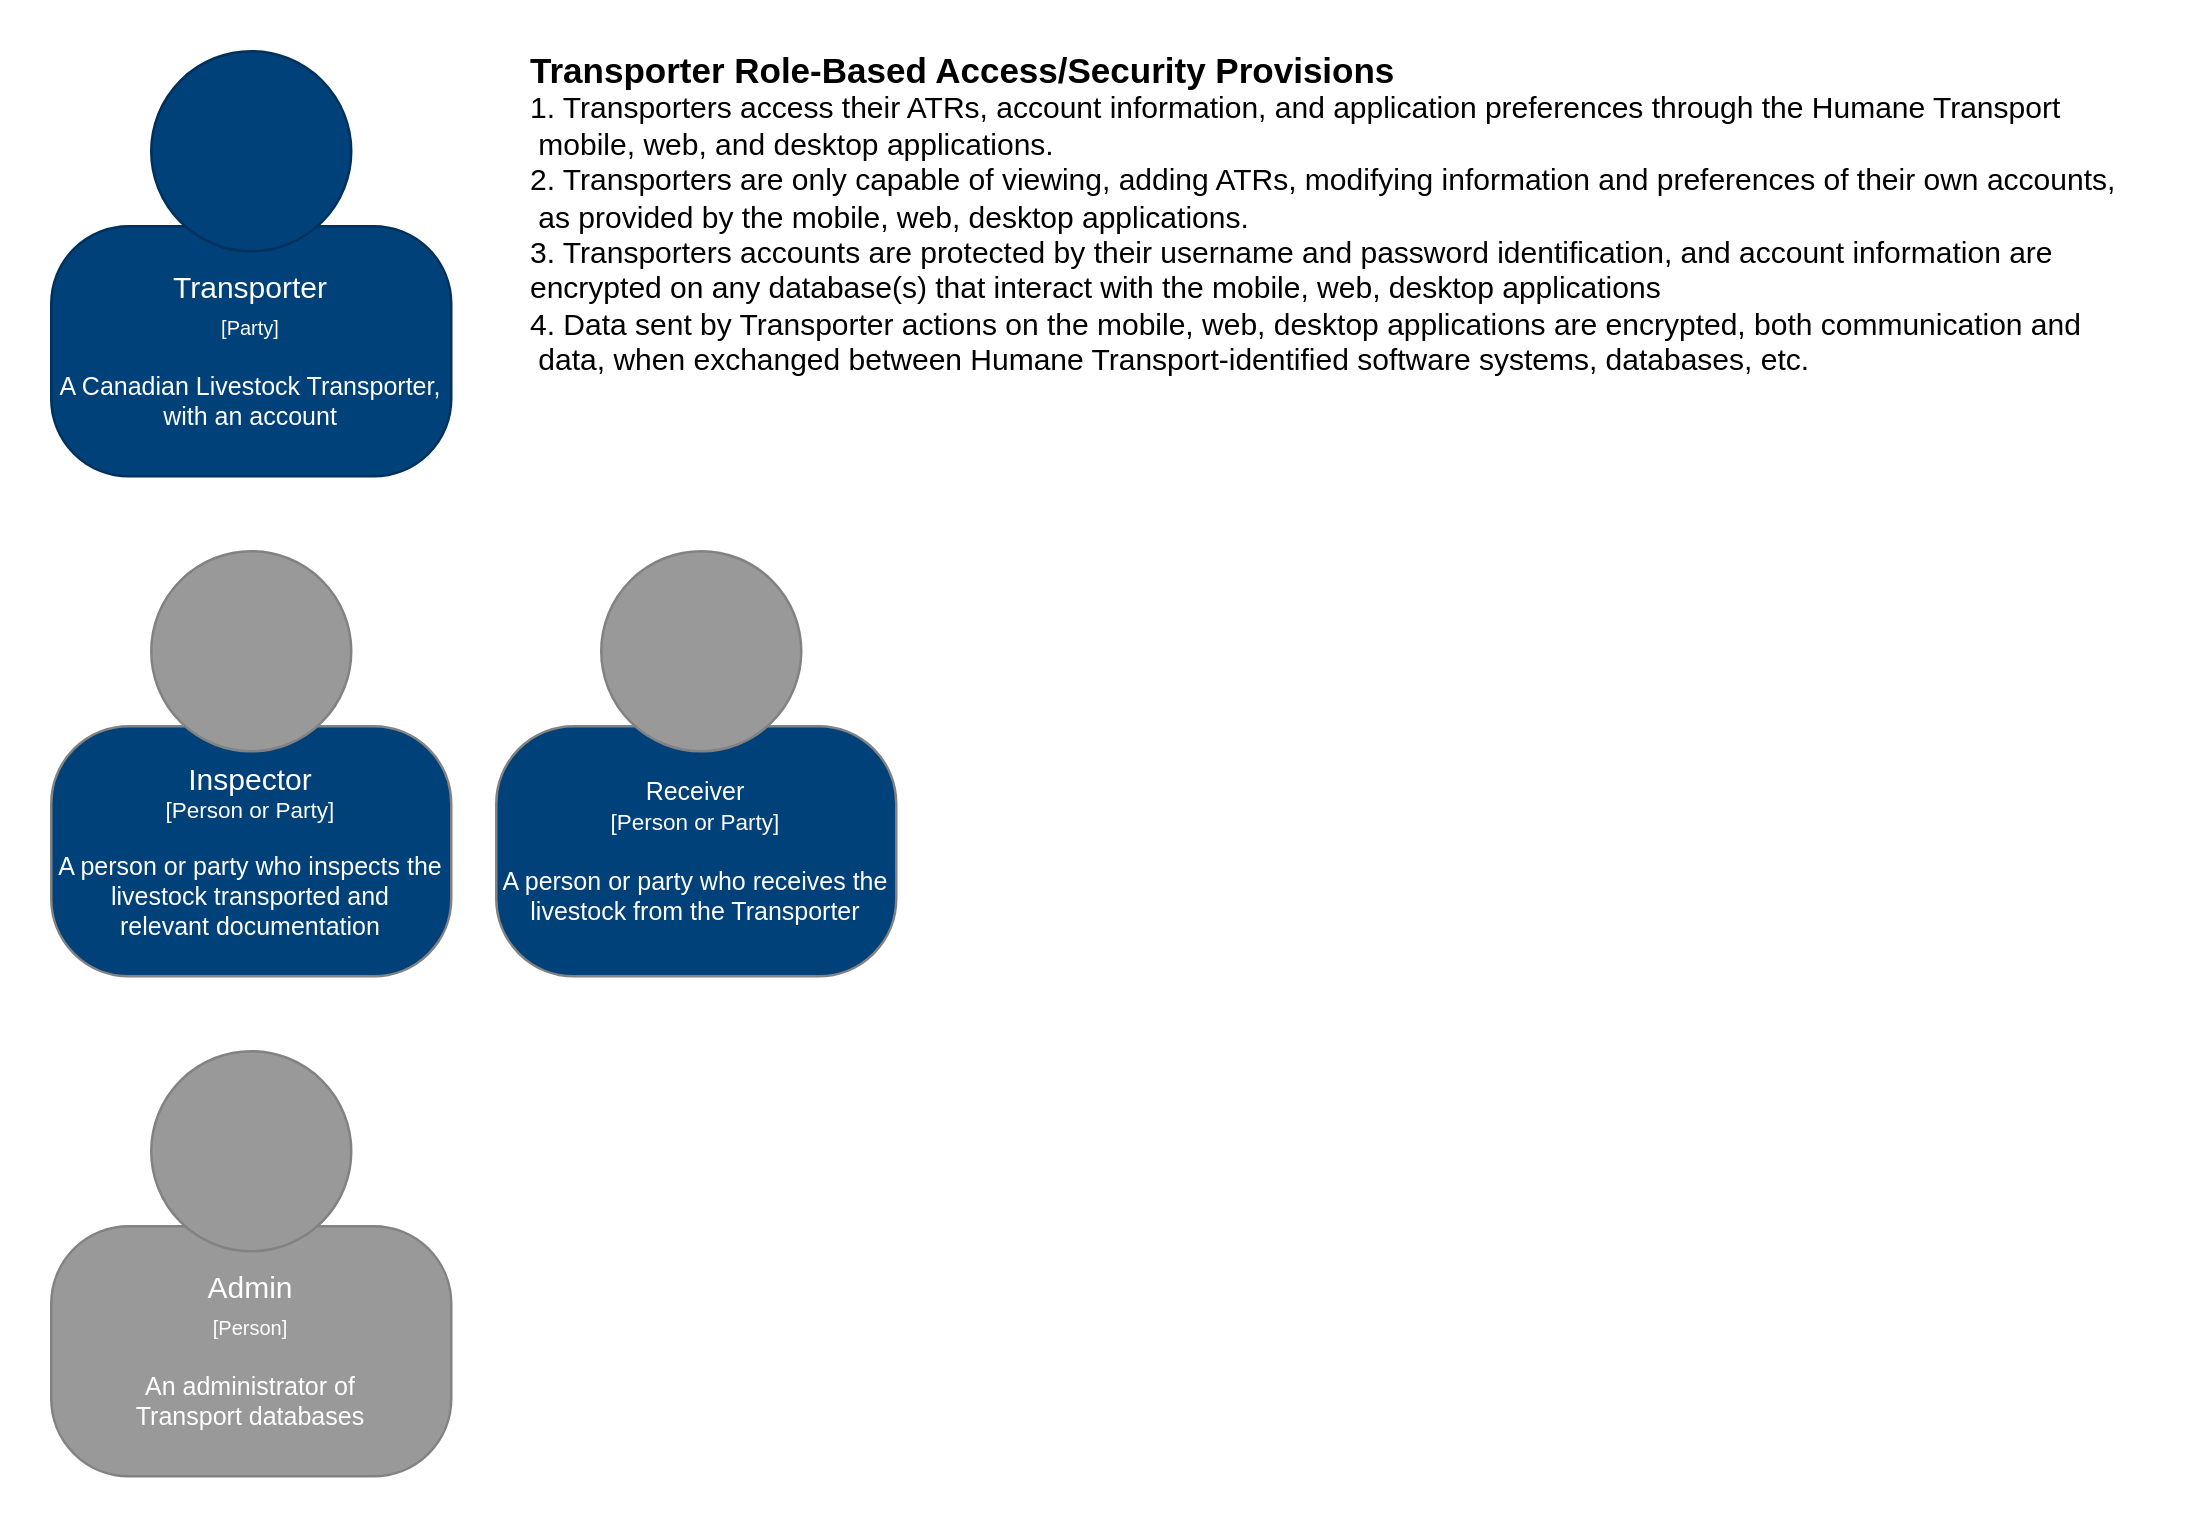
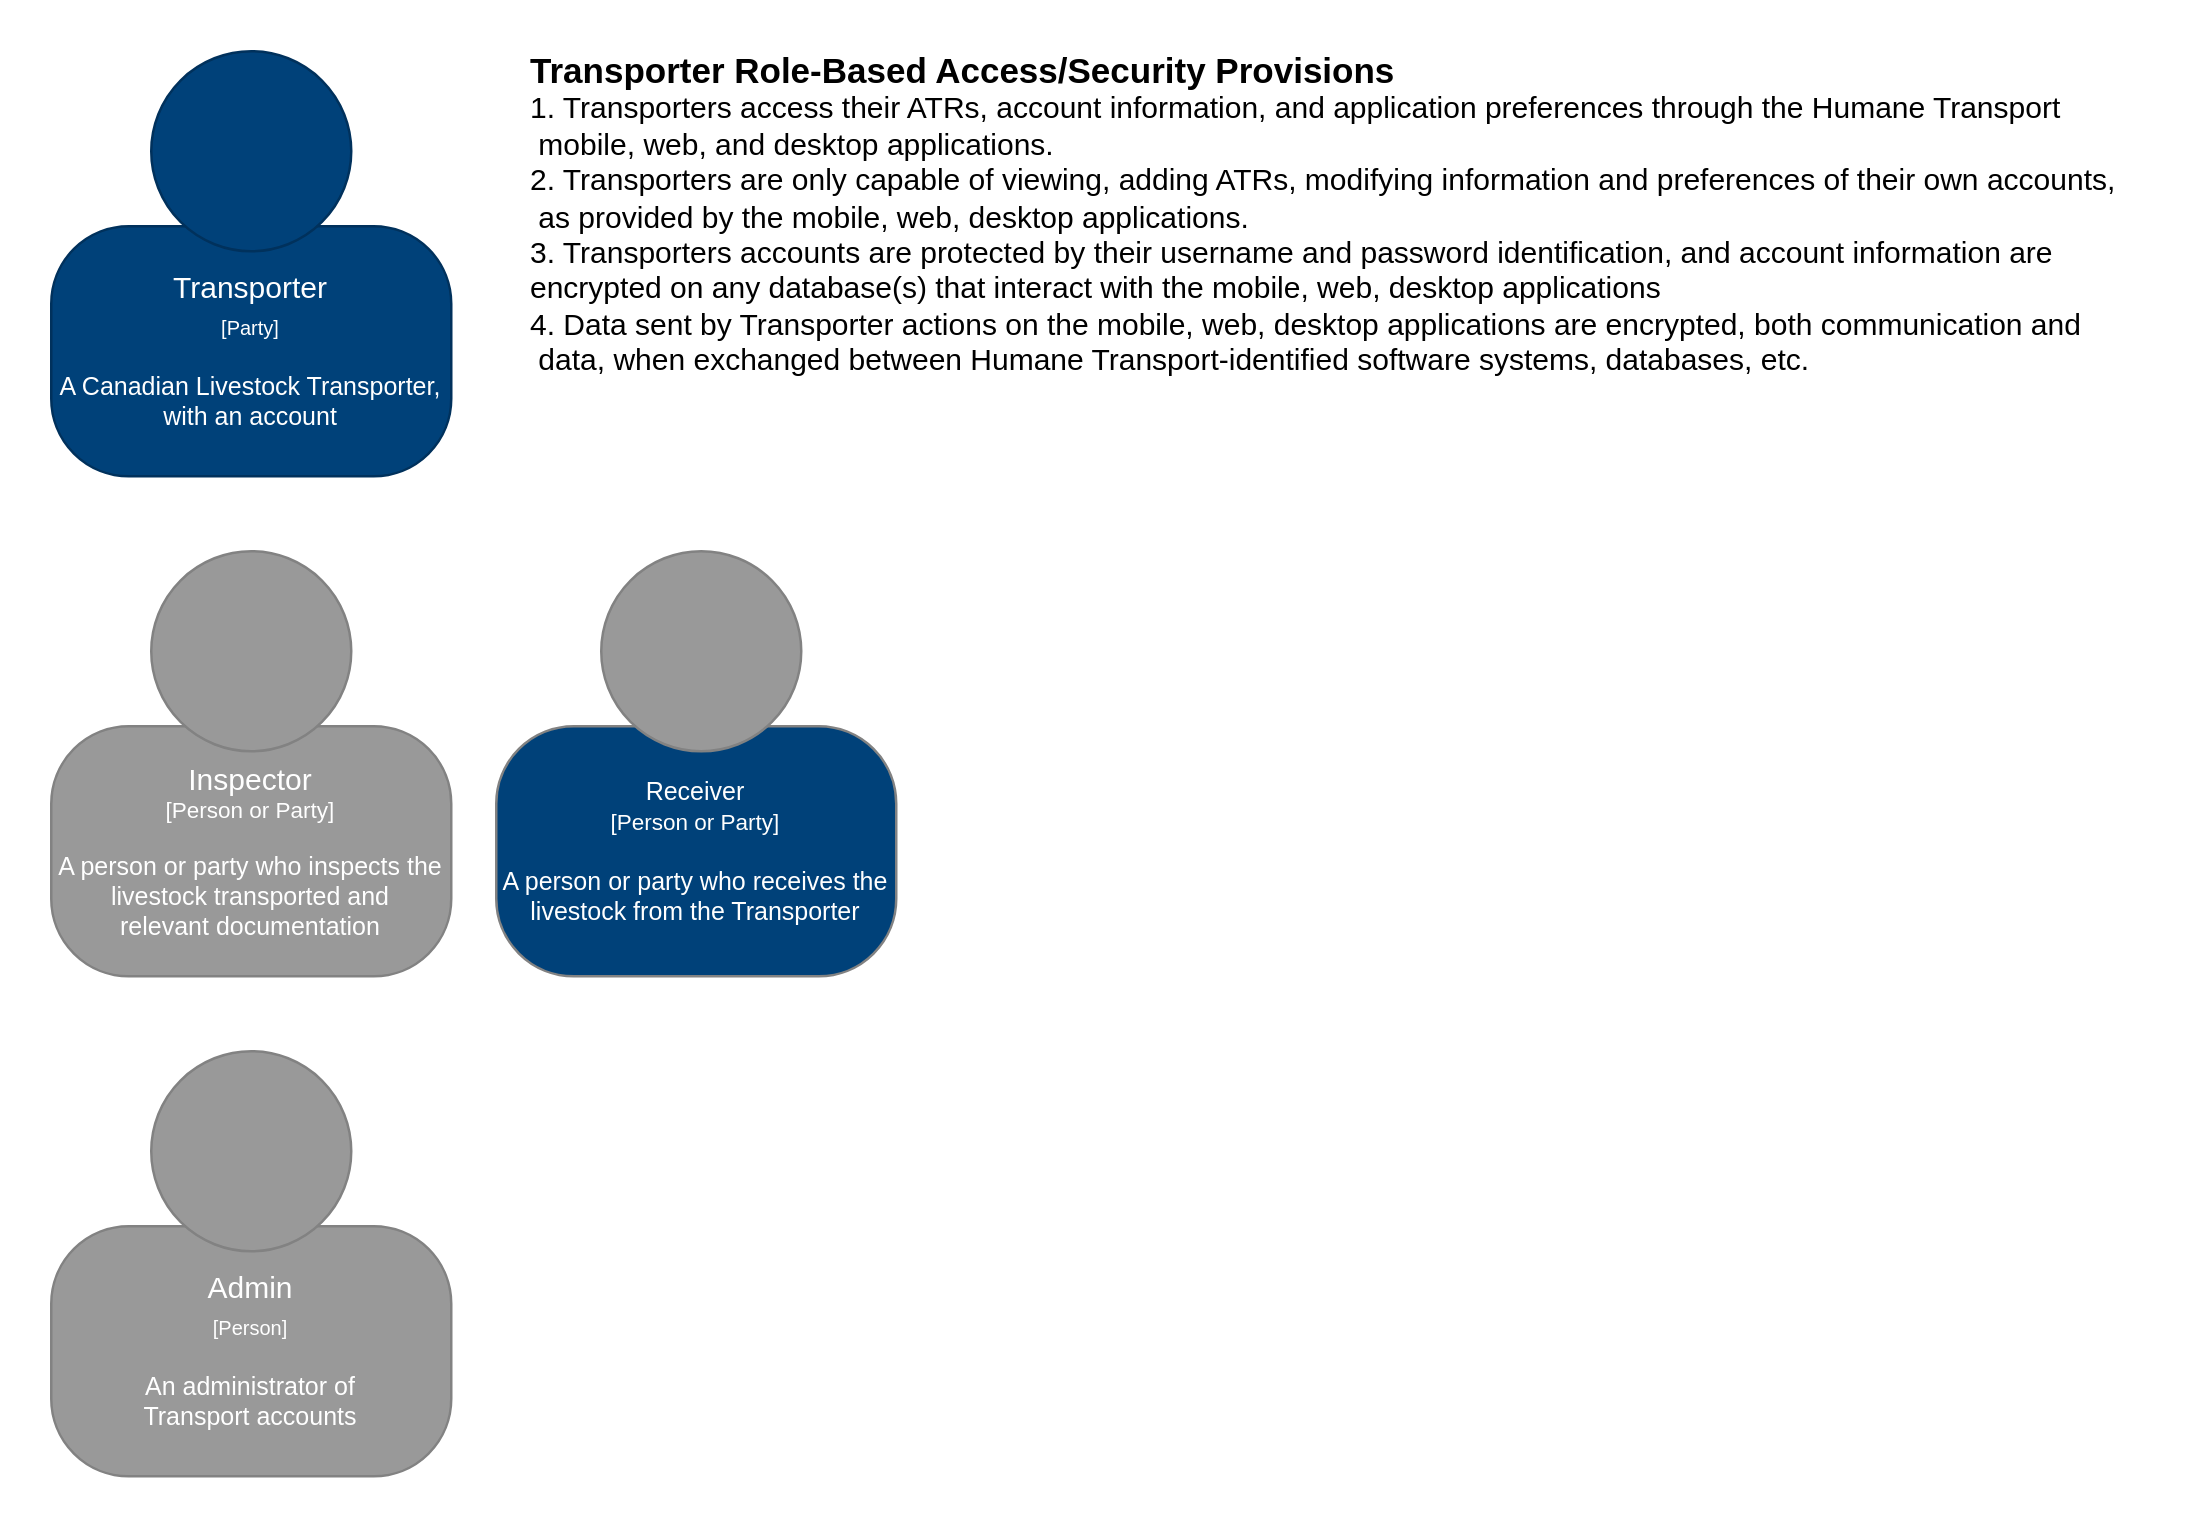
(251, 851) -> (251, 851)
(251, 1351) -> (251, 1351)
